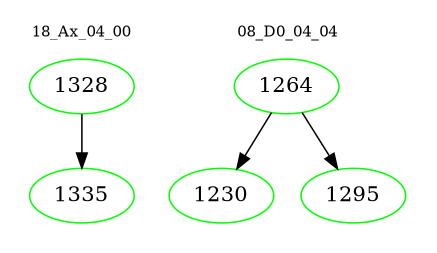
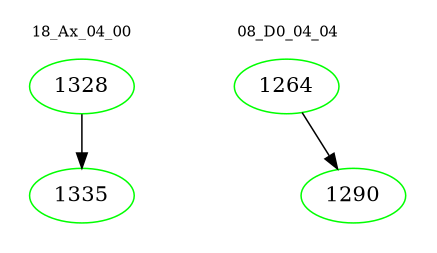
(221, 196) -> none
(353, 196) -> (353, 196)
